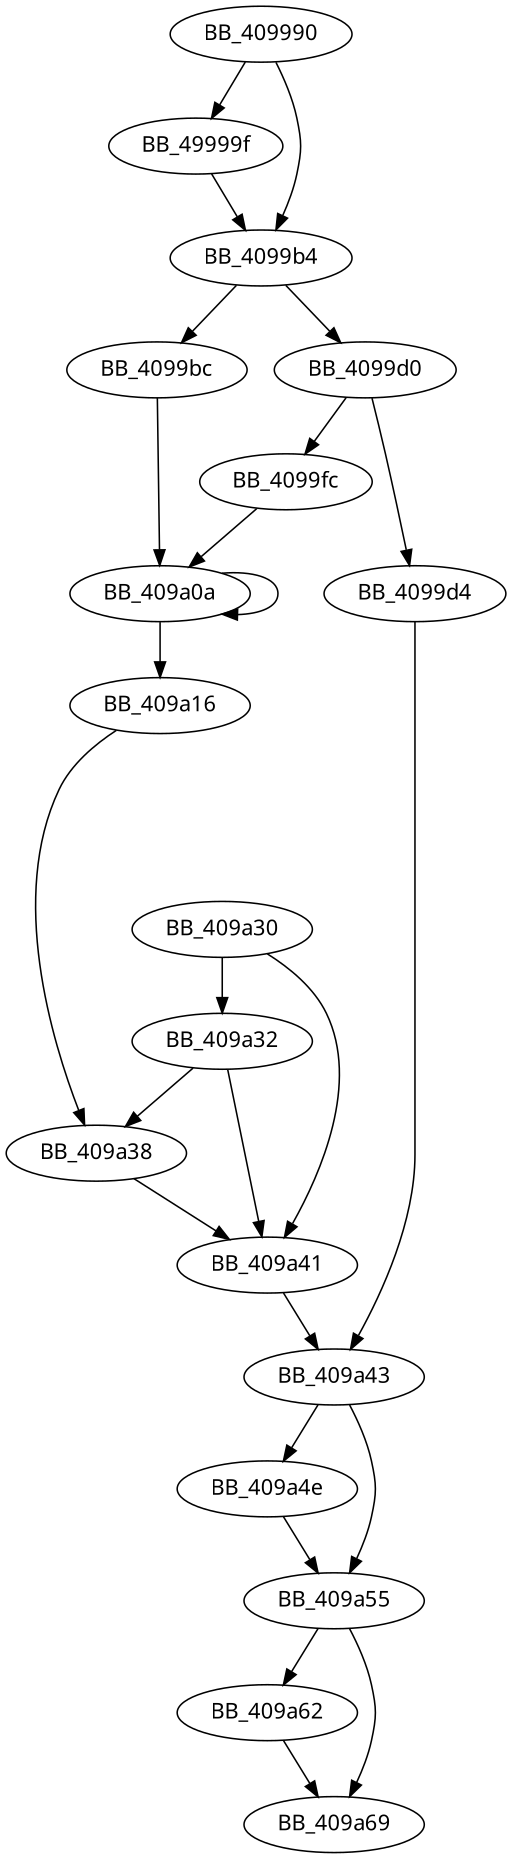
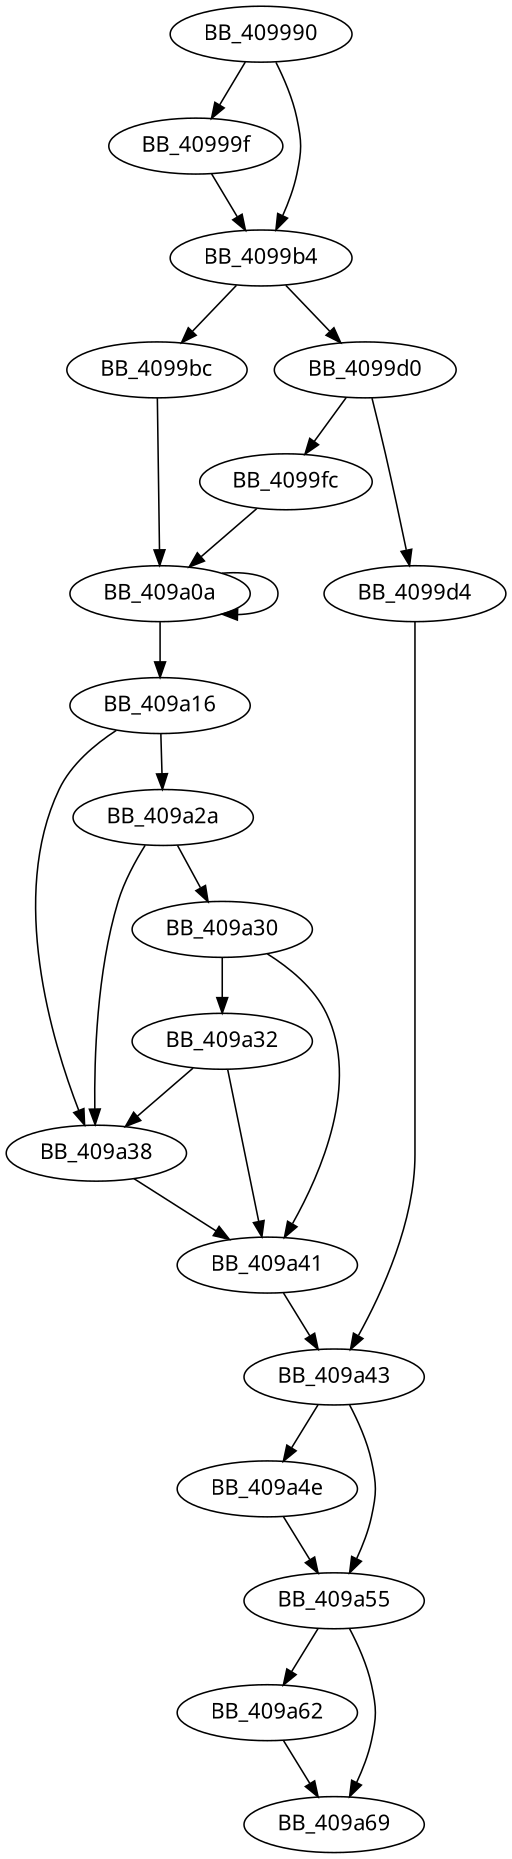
(196, 146) -> (196, 146)
none -> (163, 817)
